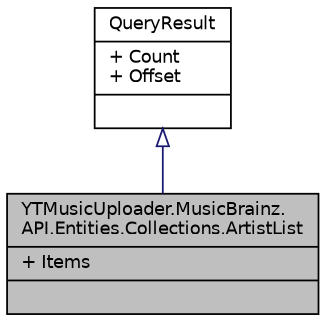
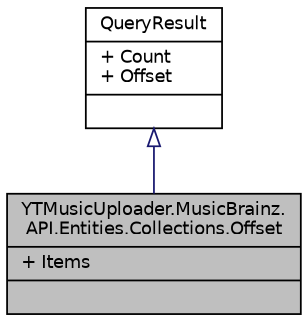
(163, 229) -> (154, 229)
